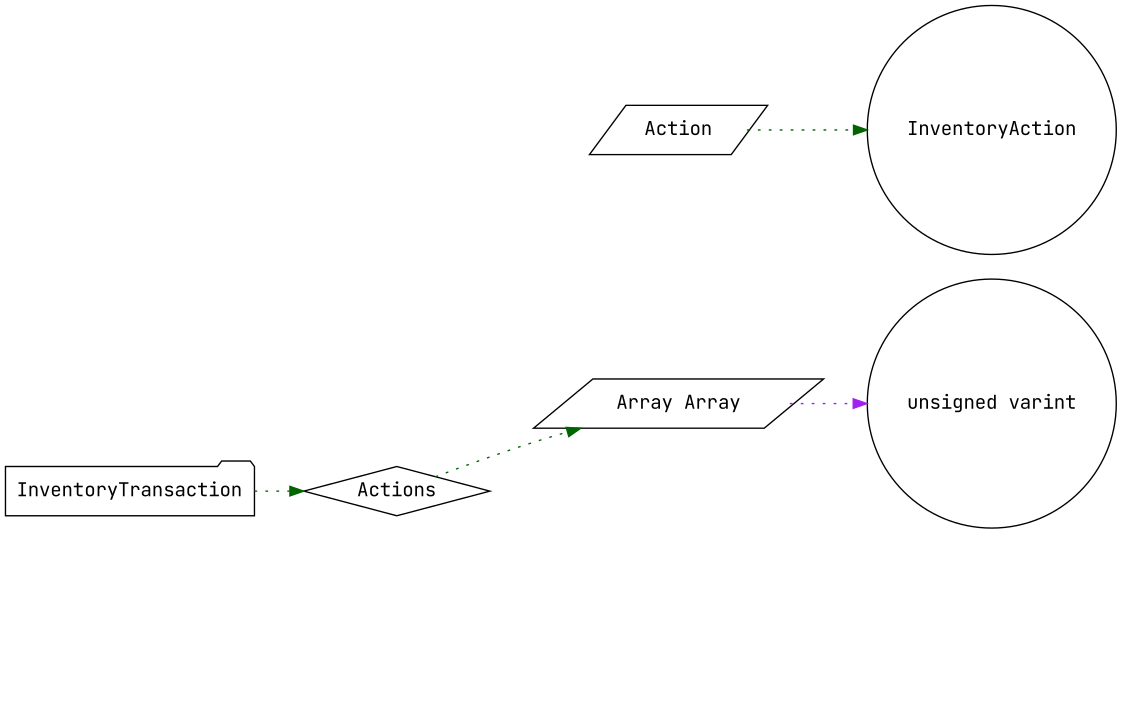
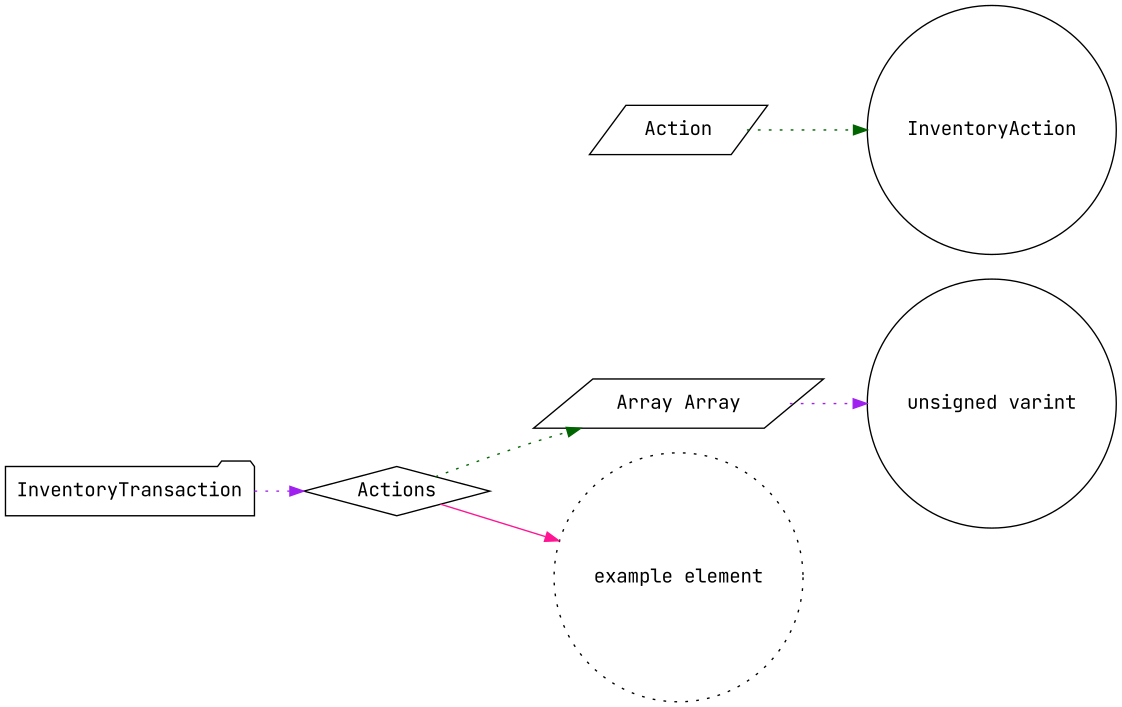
(272, 491) -> (272, 491)
none -> (679, 577)
